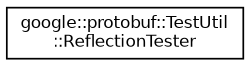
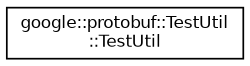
(125, 33) -> (125, 33)
